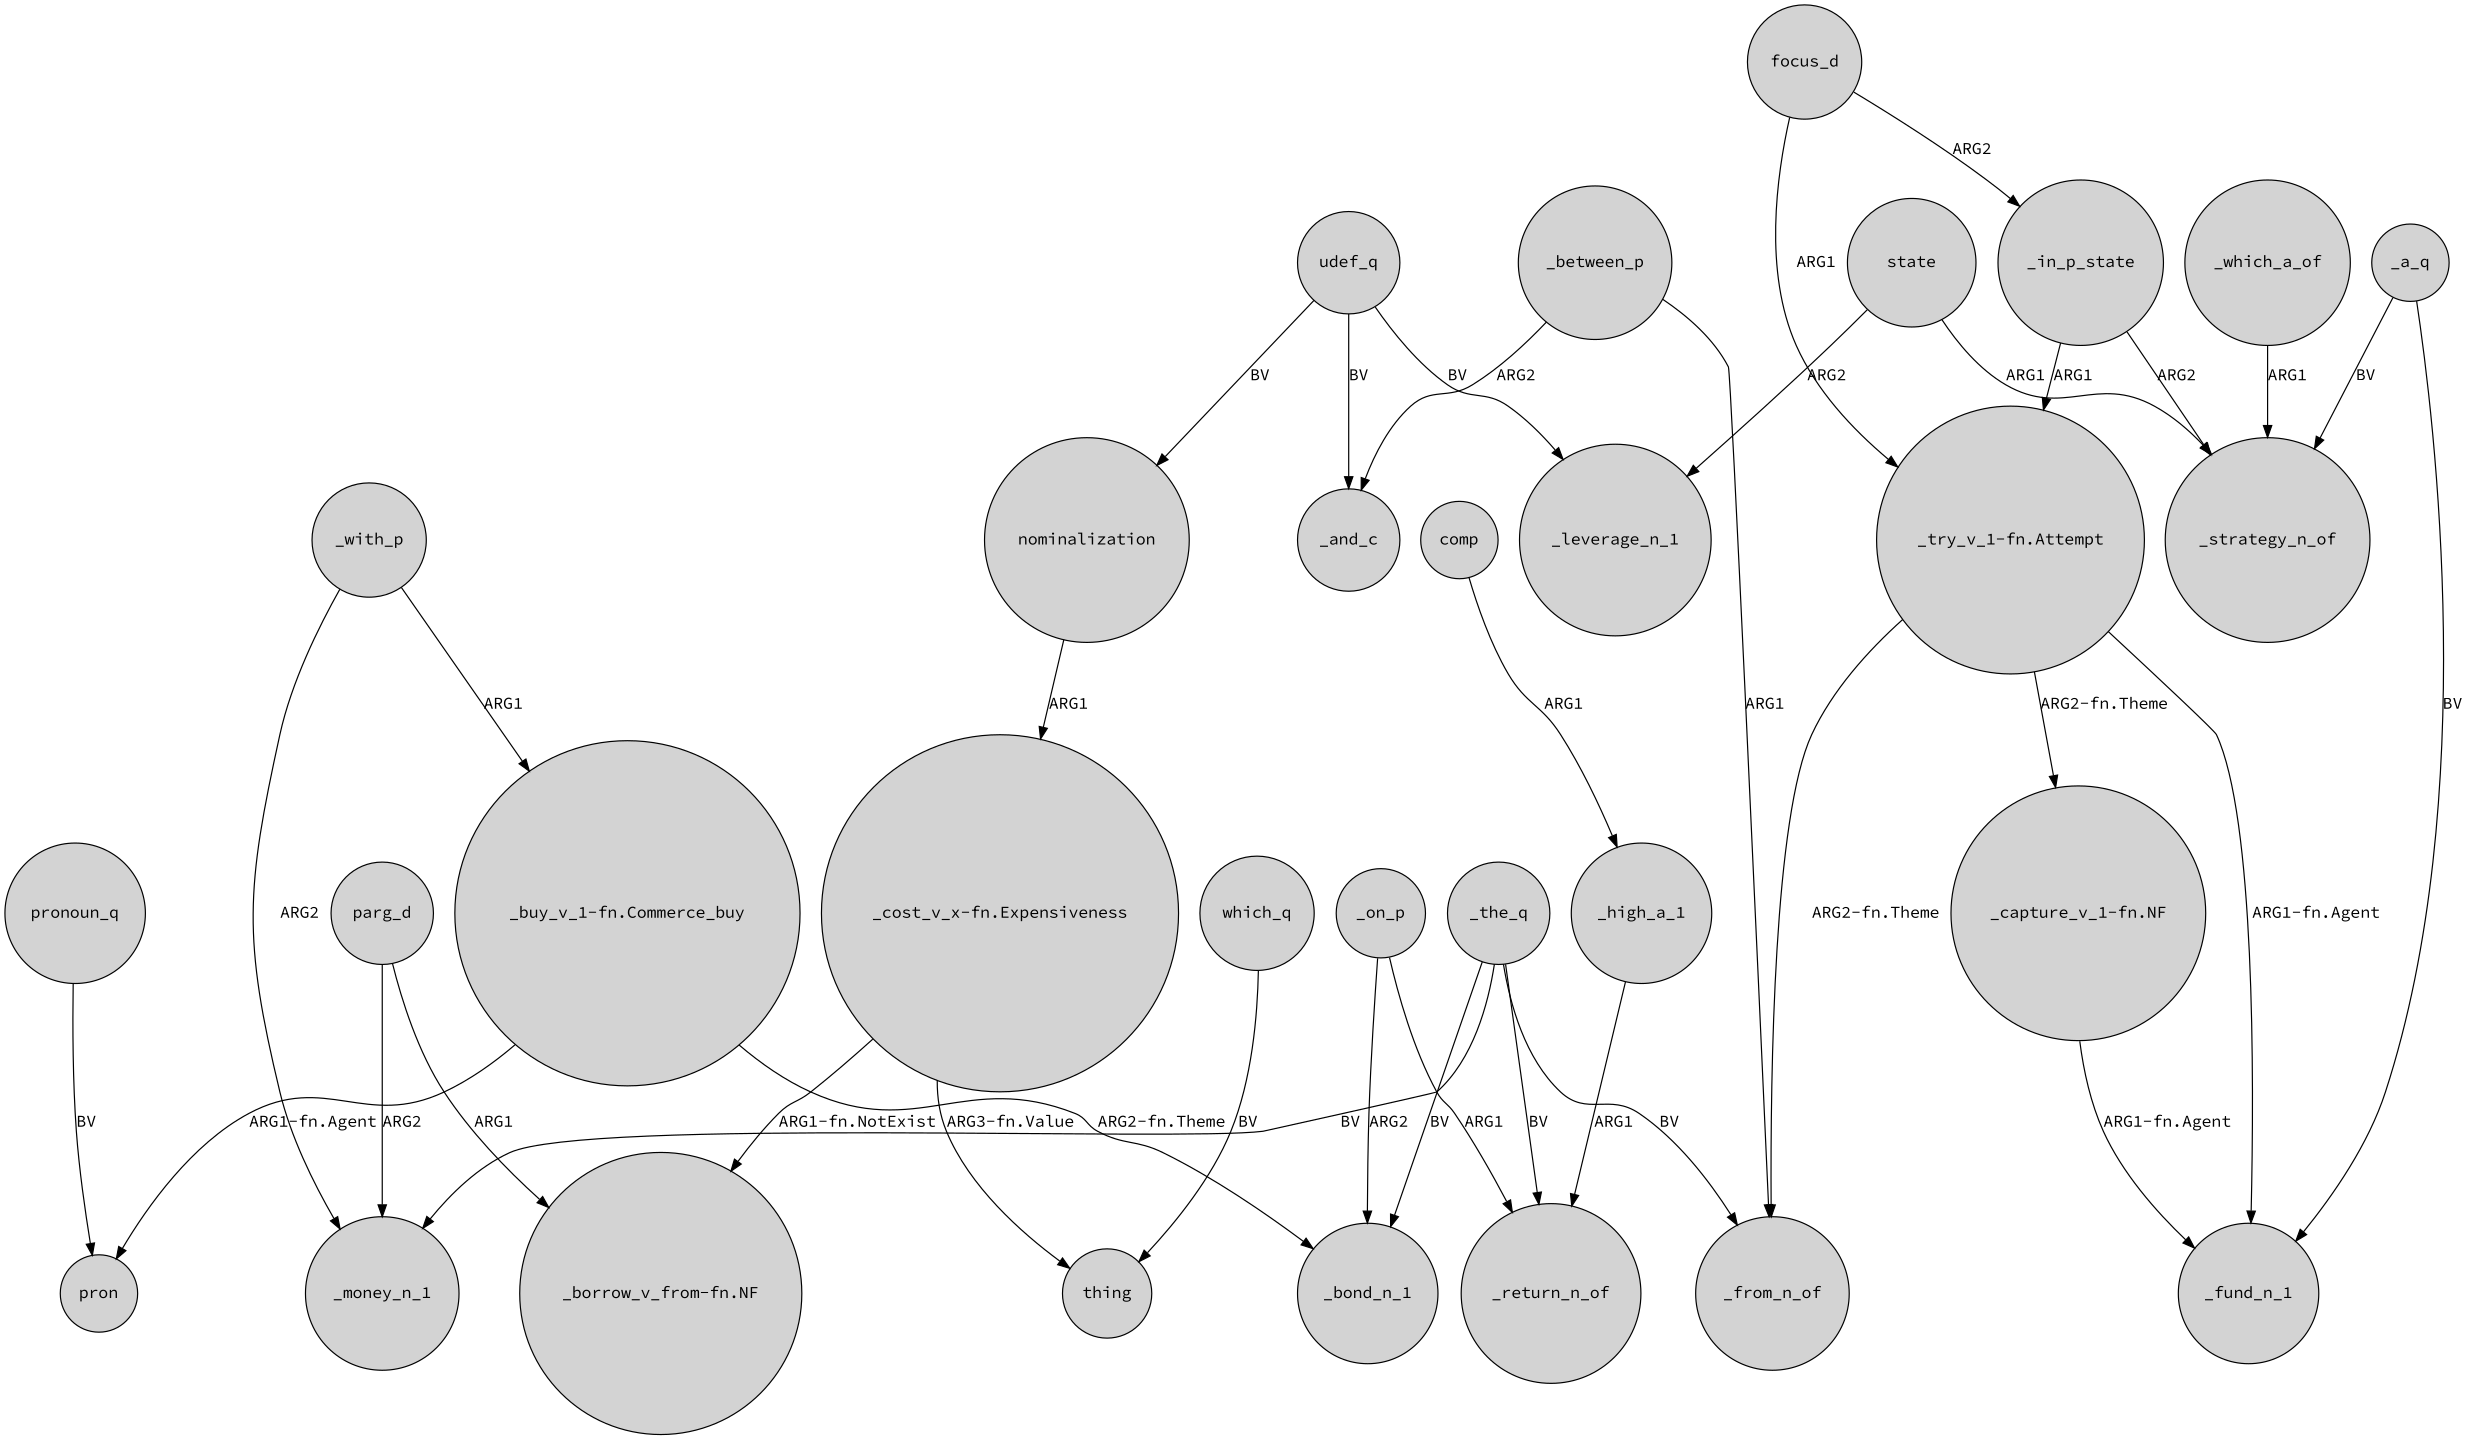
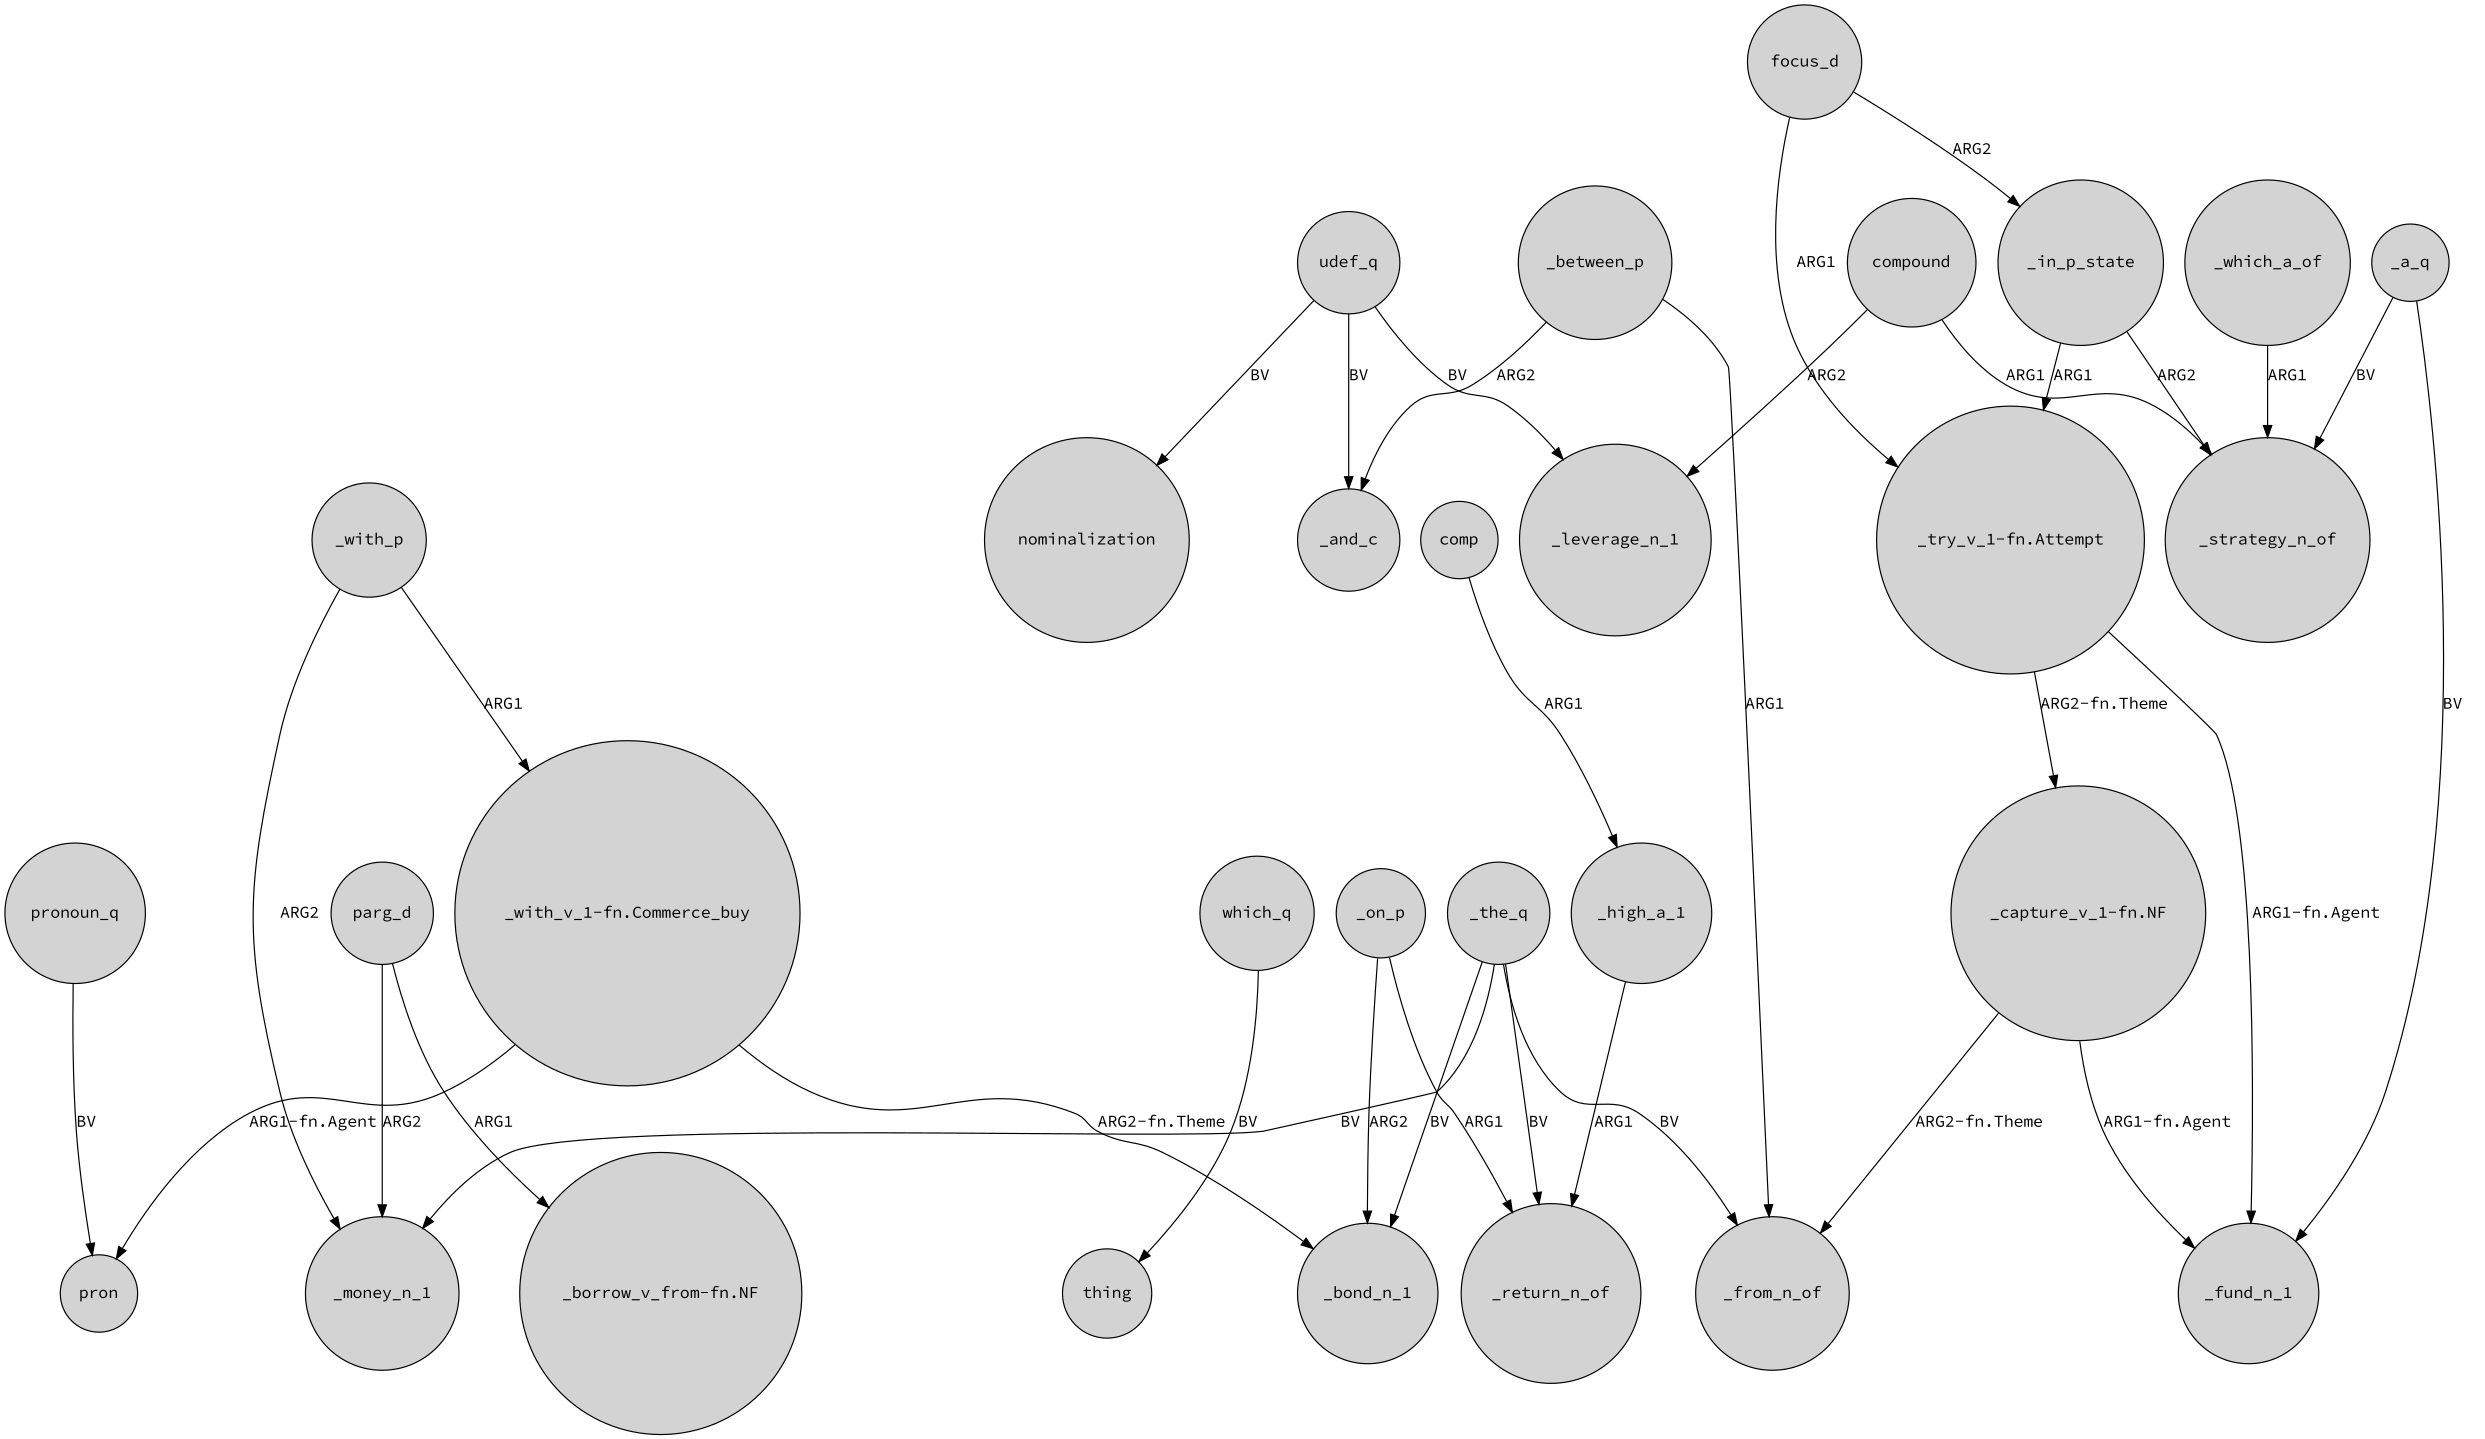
(1912, 263) -> (1912, 263)
(1781, 894) -> (1913, 1118)
(627, 913) -> (627, 913)
(1000, 913) -> none
